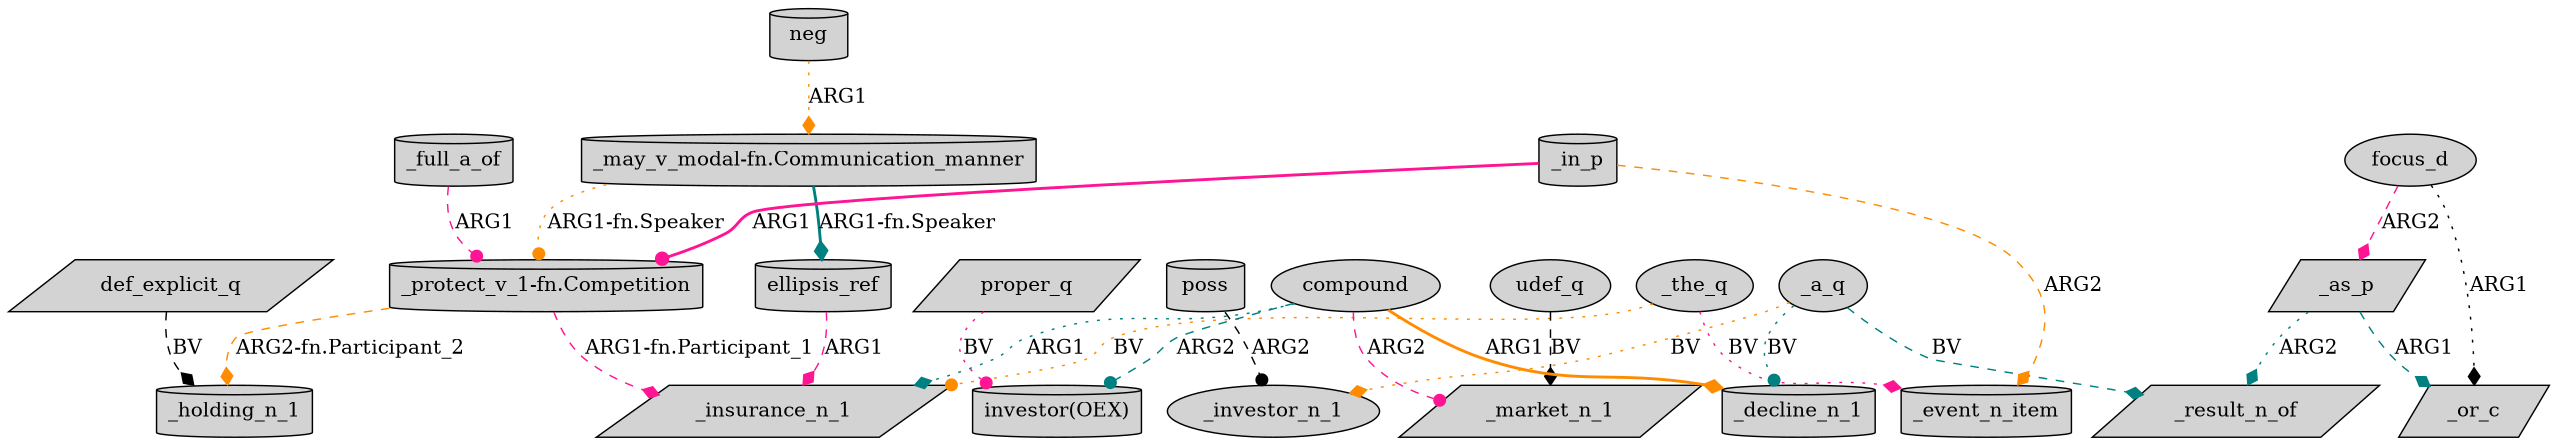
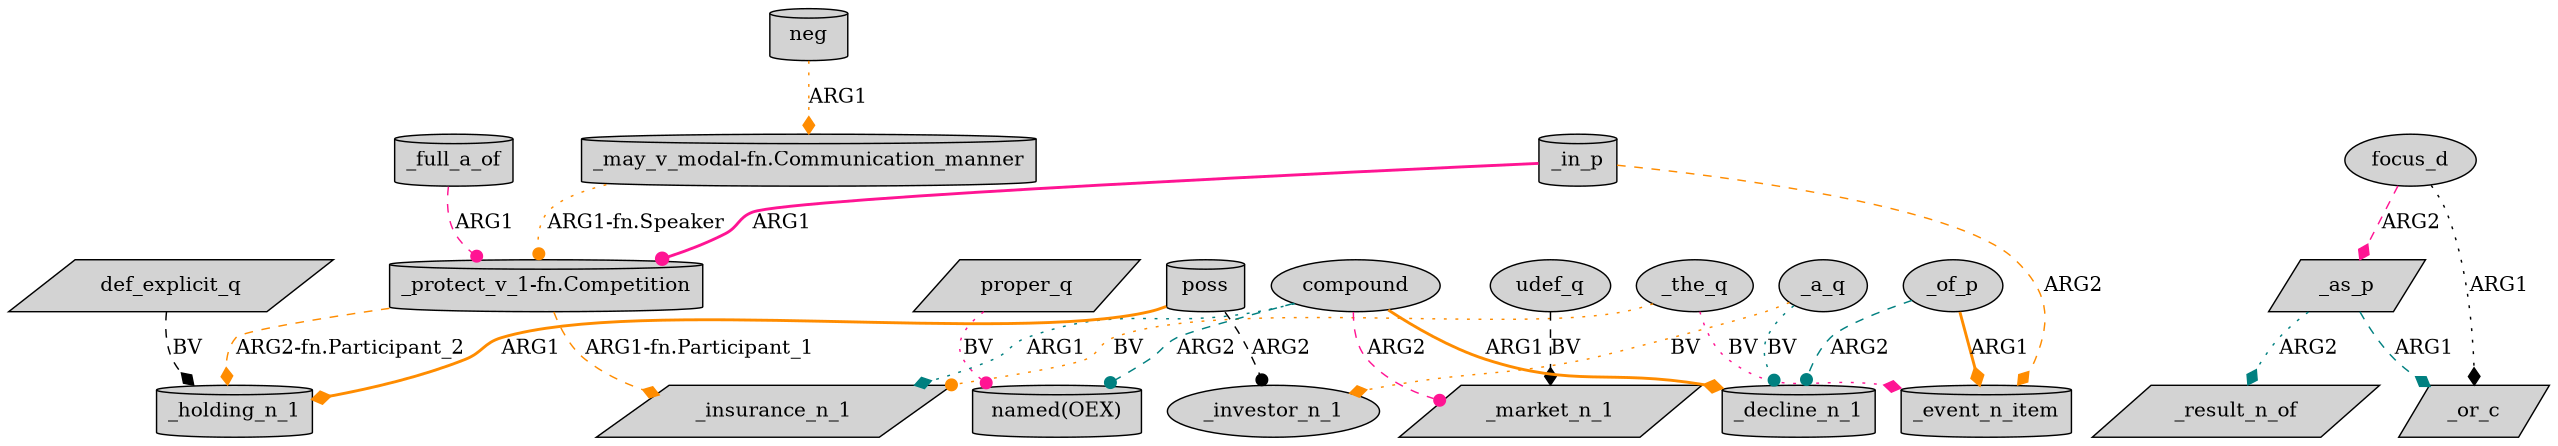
(823, 286) -> none
none -> (1953, 286)
none -> (742, 320)
(588, 362) -> (588, 362)
(1980, 368) -> none
(1057, 411) -> (1057, 411)
